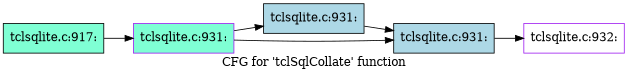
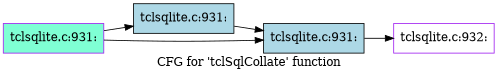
(54, 38) -> none
